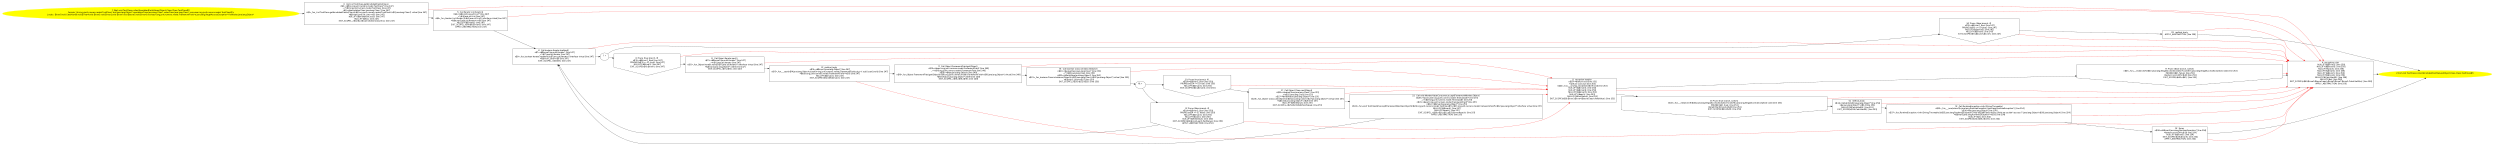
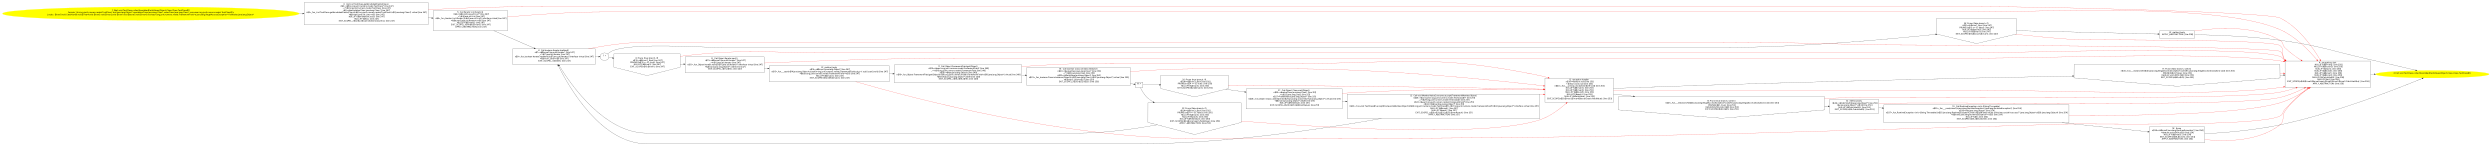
(1140, 85) -> (1139, 85)
